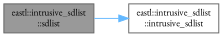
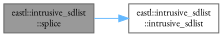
(49, 18) -> (49, 18)
